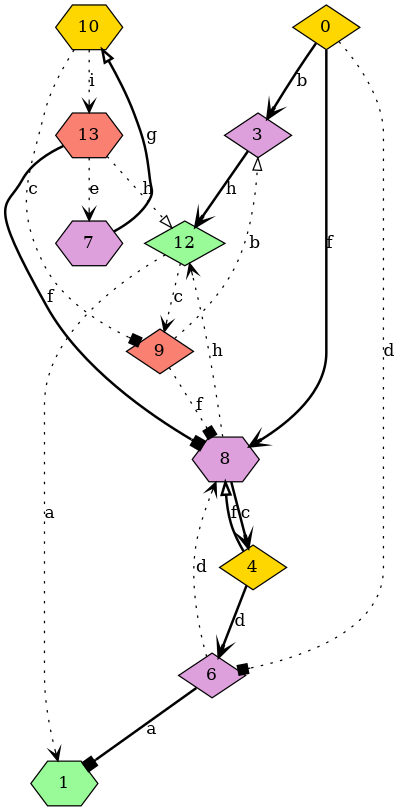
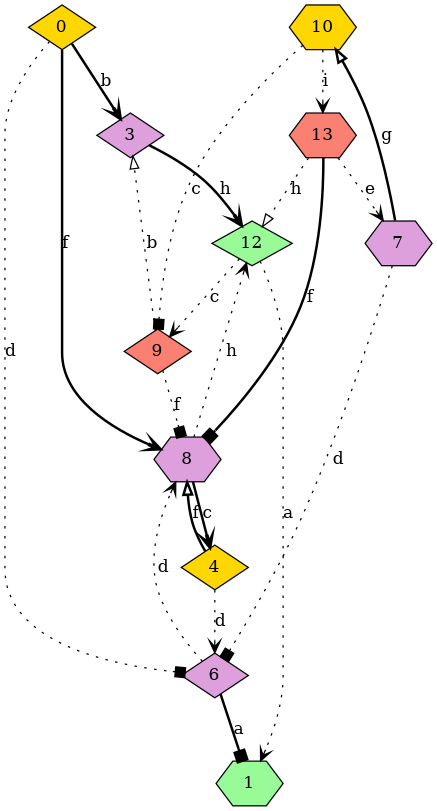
none -> (324, 463)
(235, 616) -> (215, 615)
